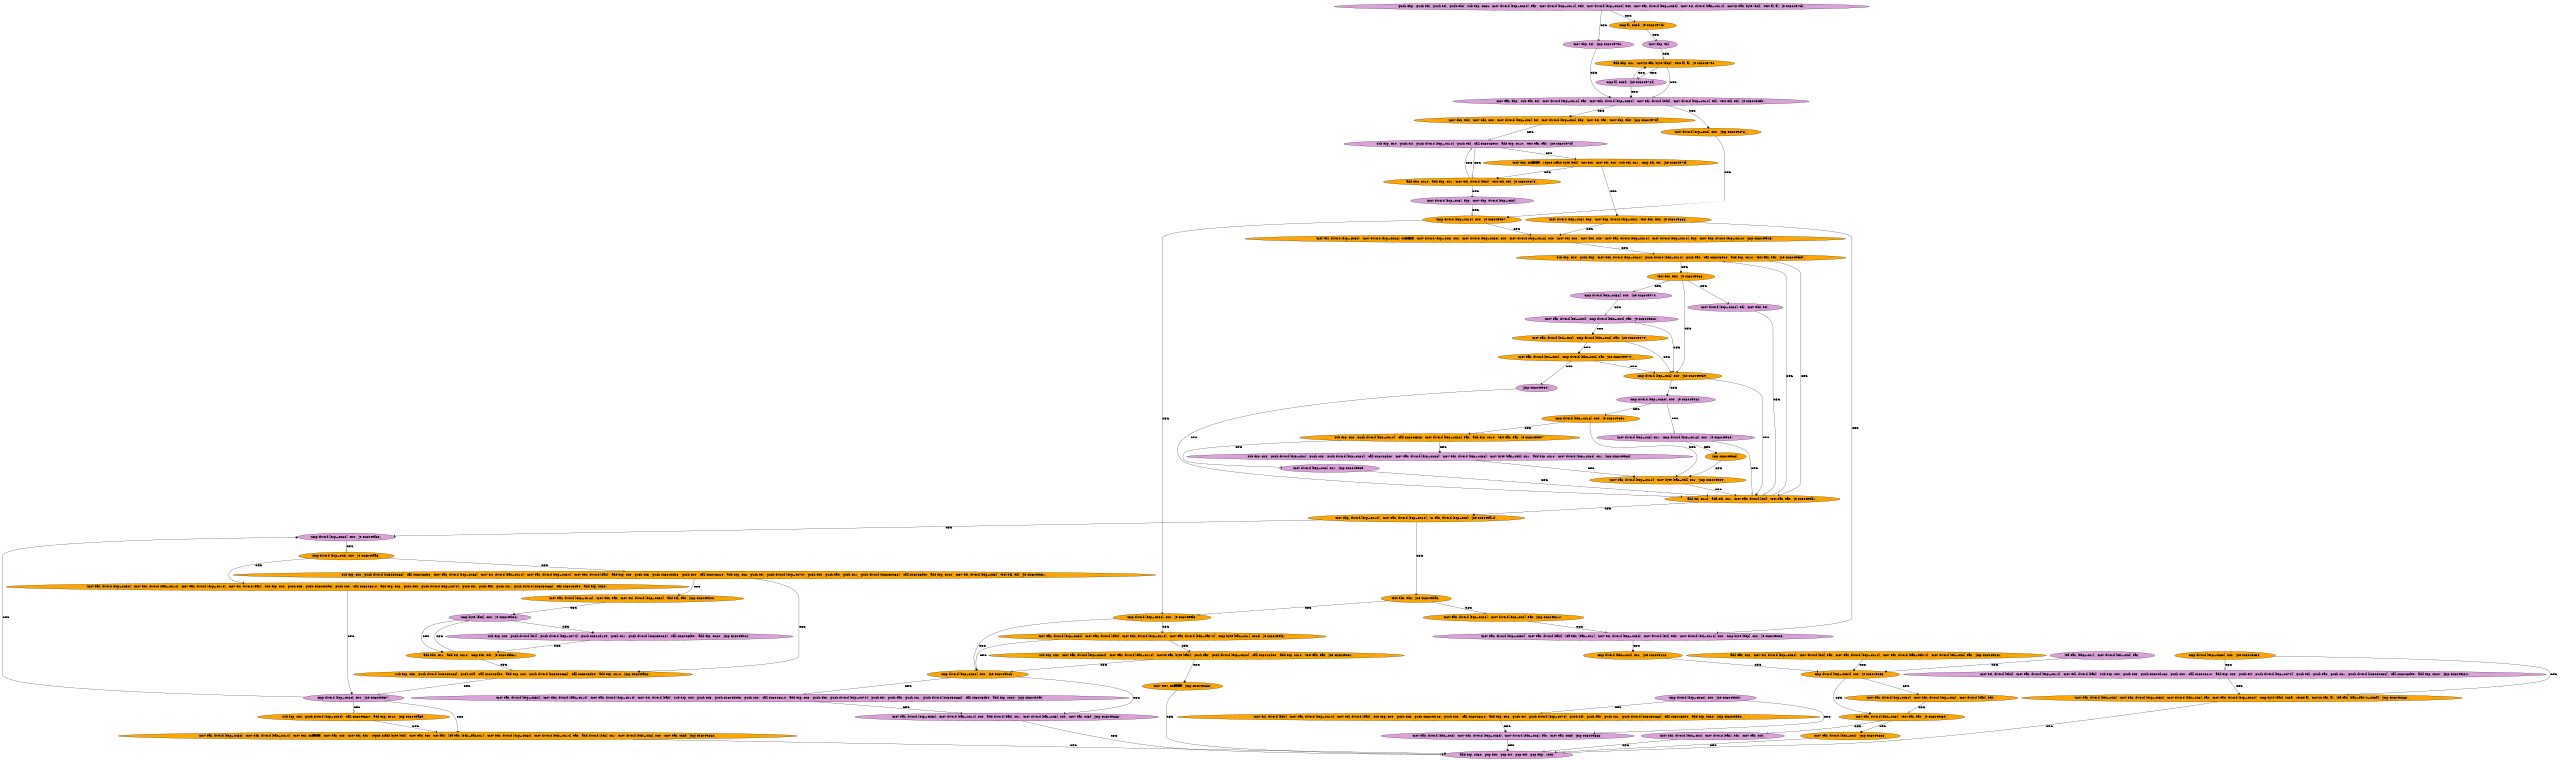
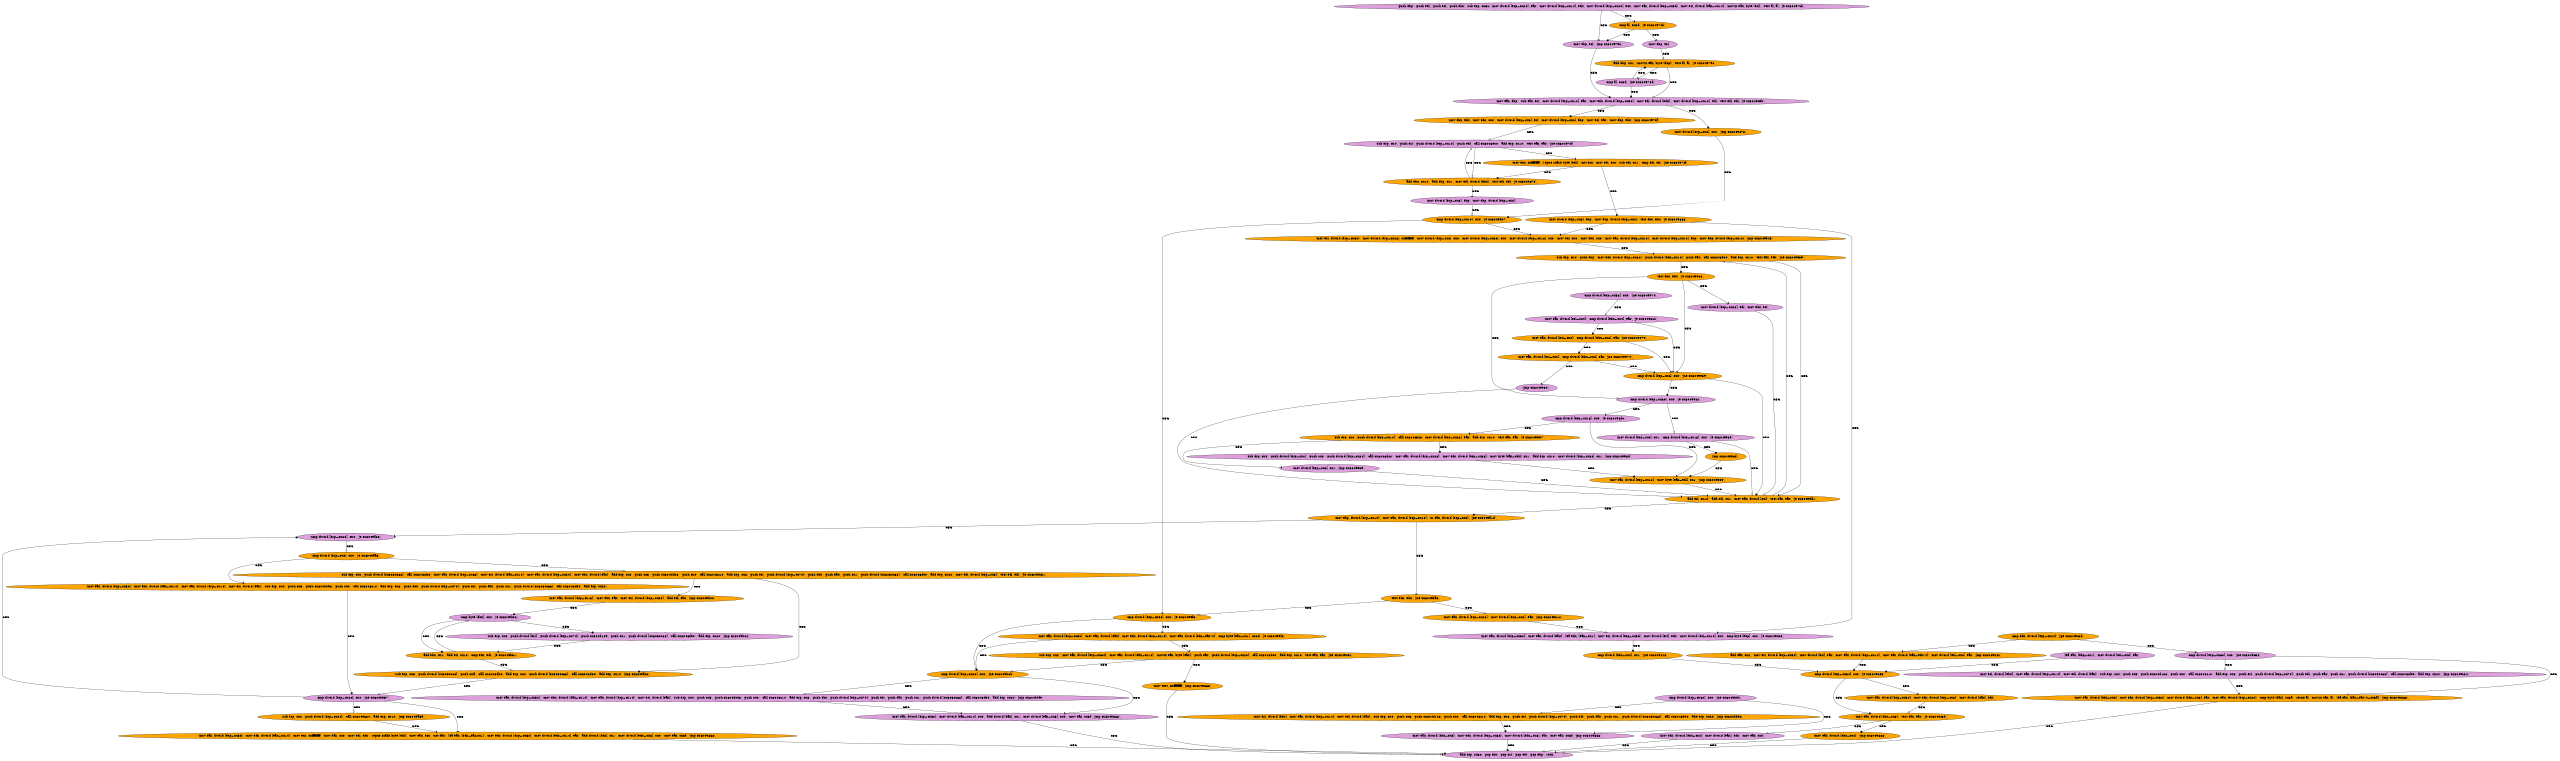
none -> (1621, 35)
(1652, 286) -> (1492, 323)
(1591, 419) -> (1591, 419)
none -> (2048, 637)
(2225, 655) -> (2225, 655)
